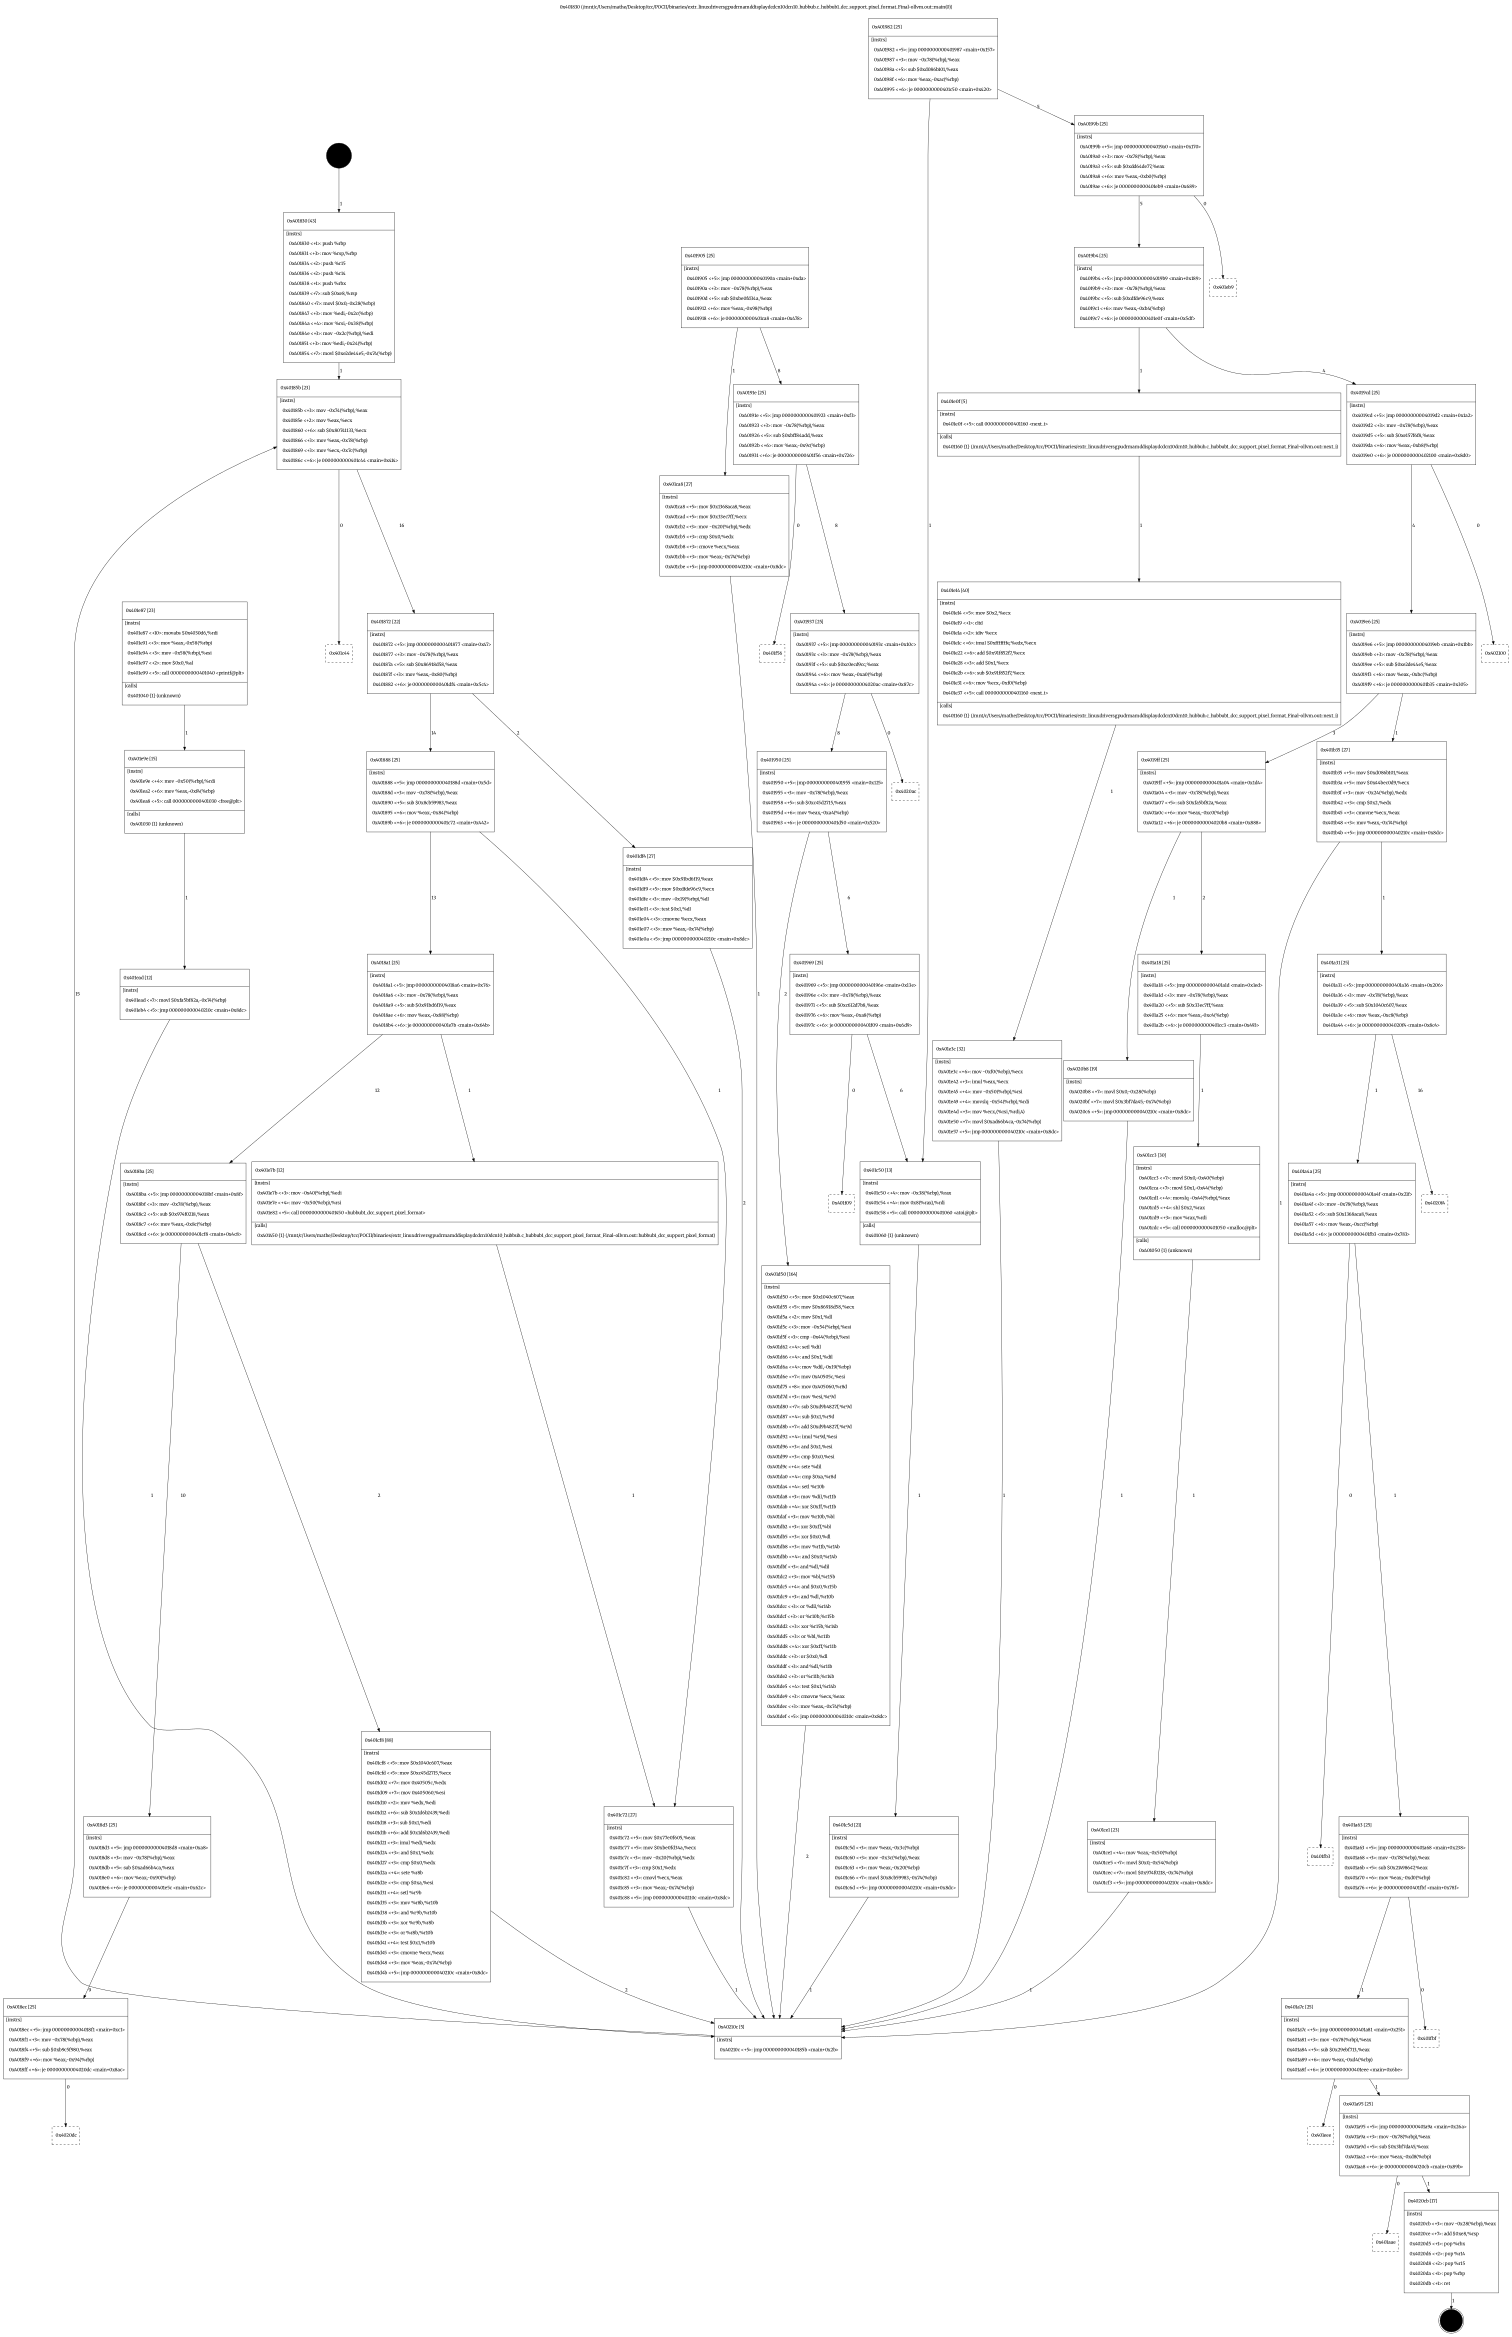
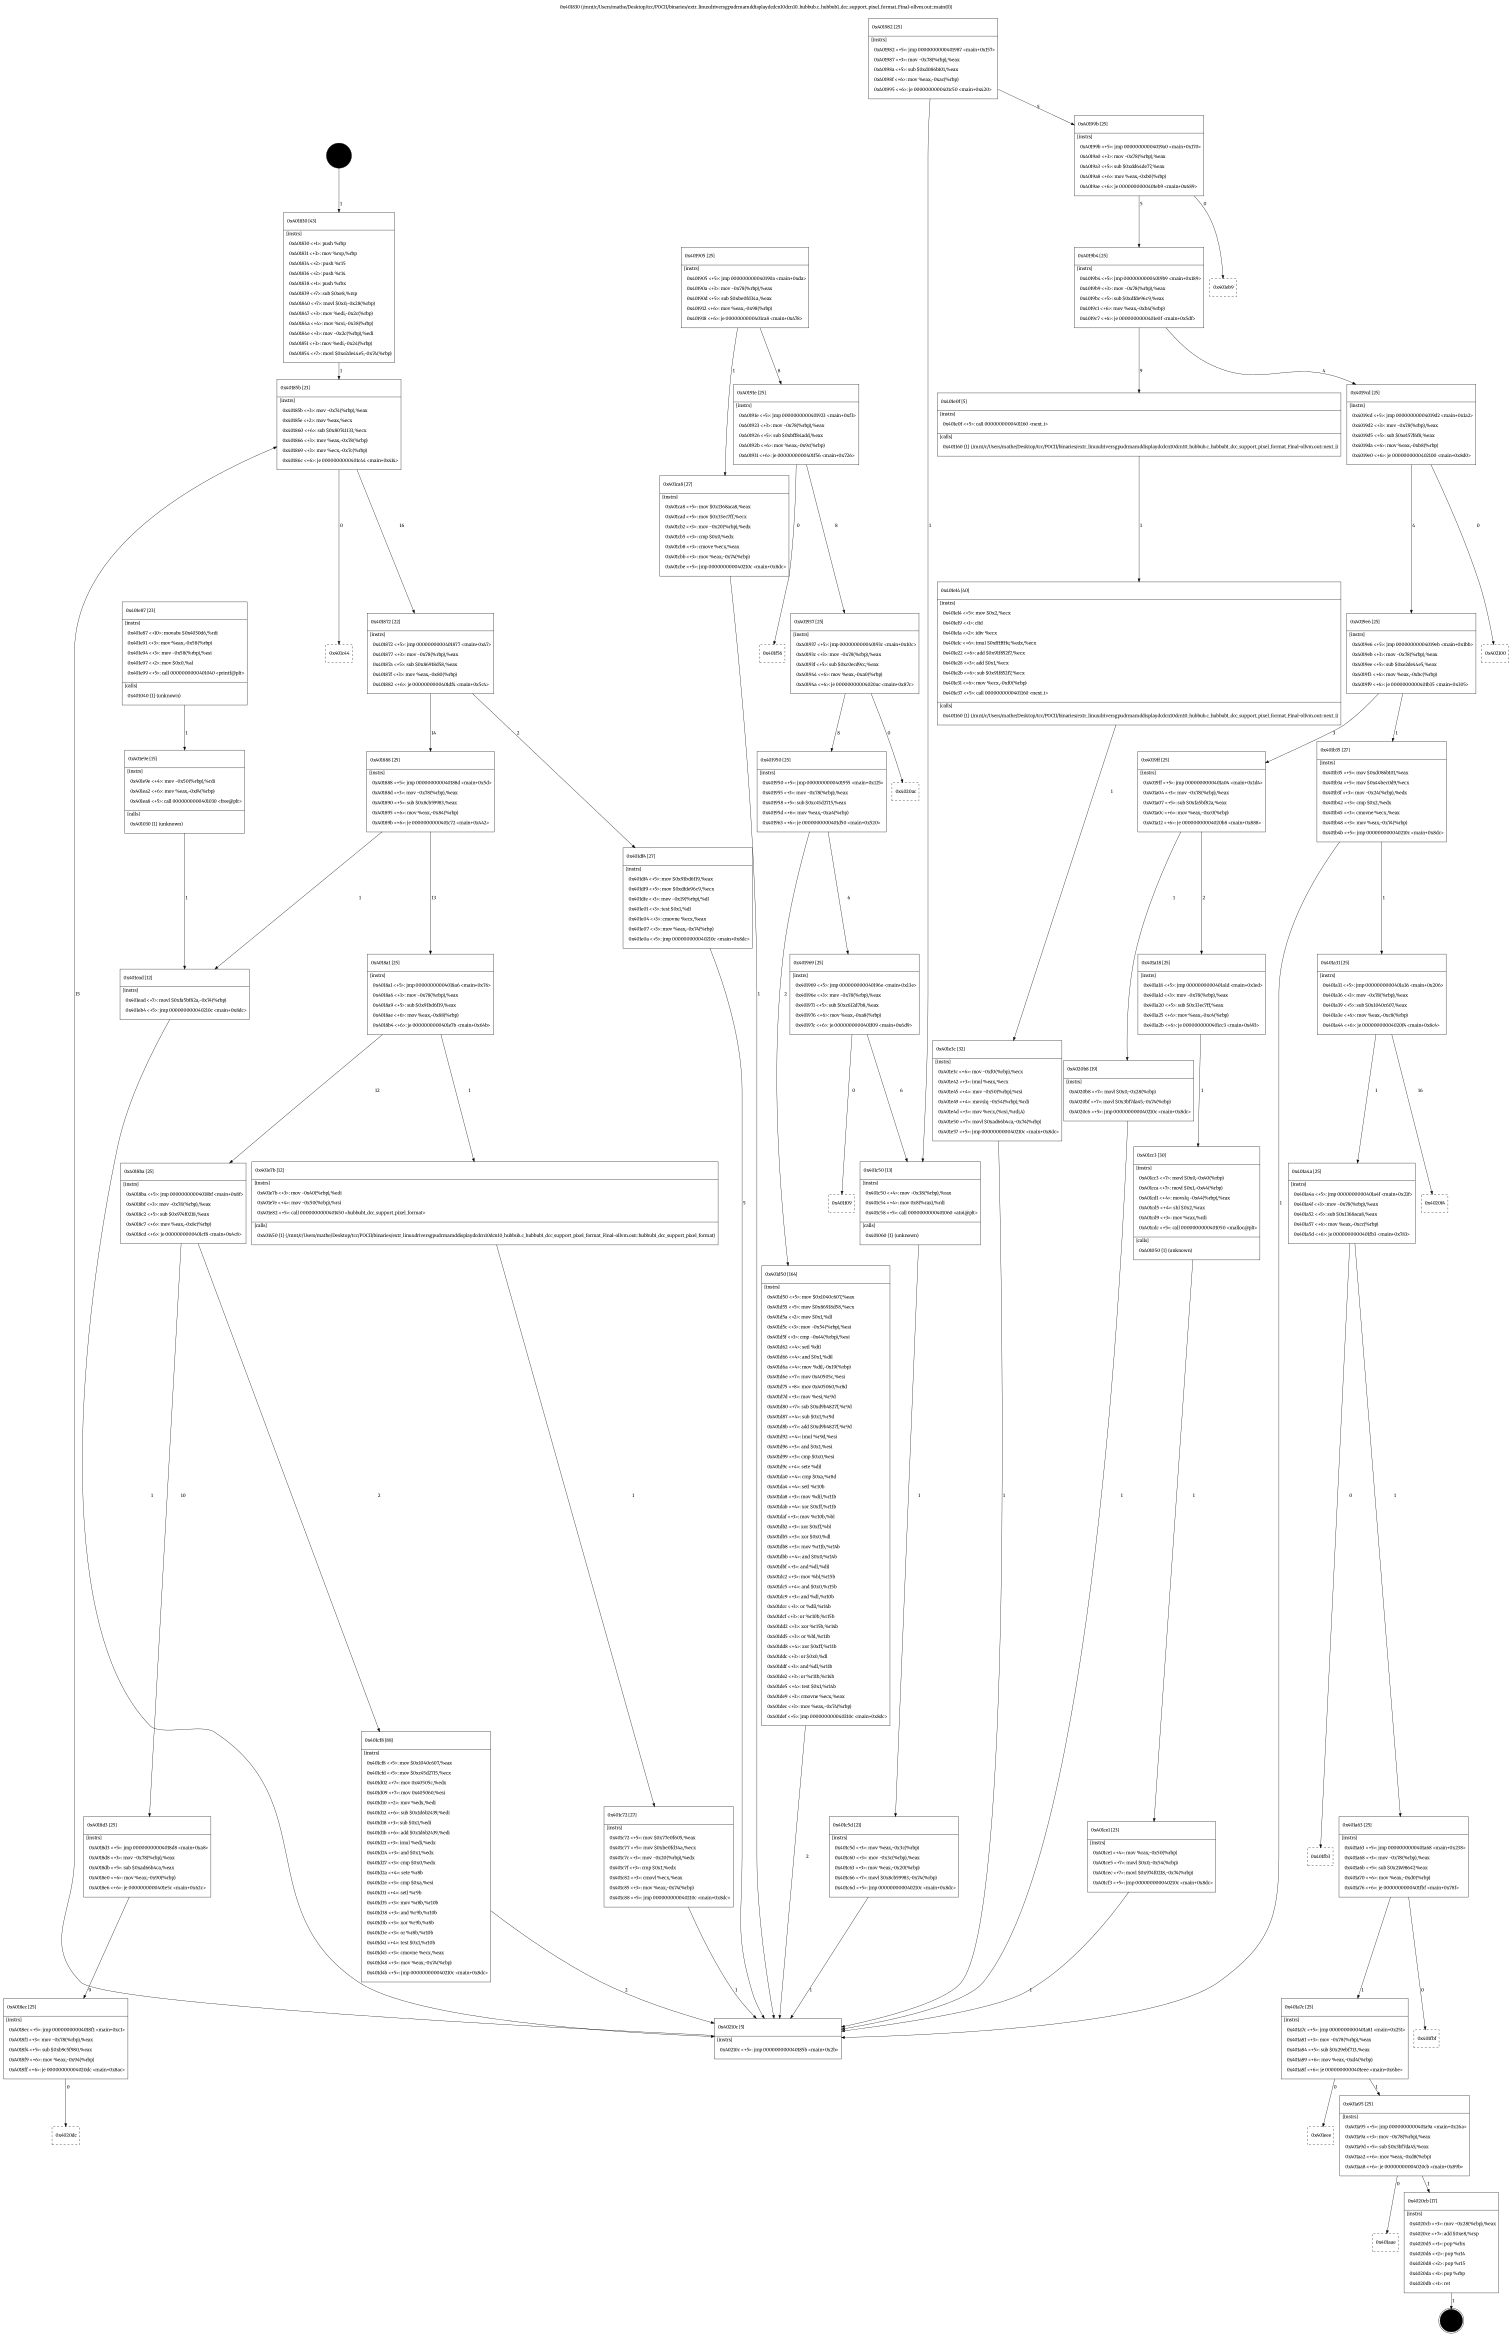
(1141, 371) -> (1141, 371)
(744, 1203) -> (744, 1203)
(724, 1276) -> (300, 899)
